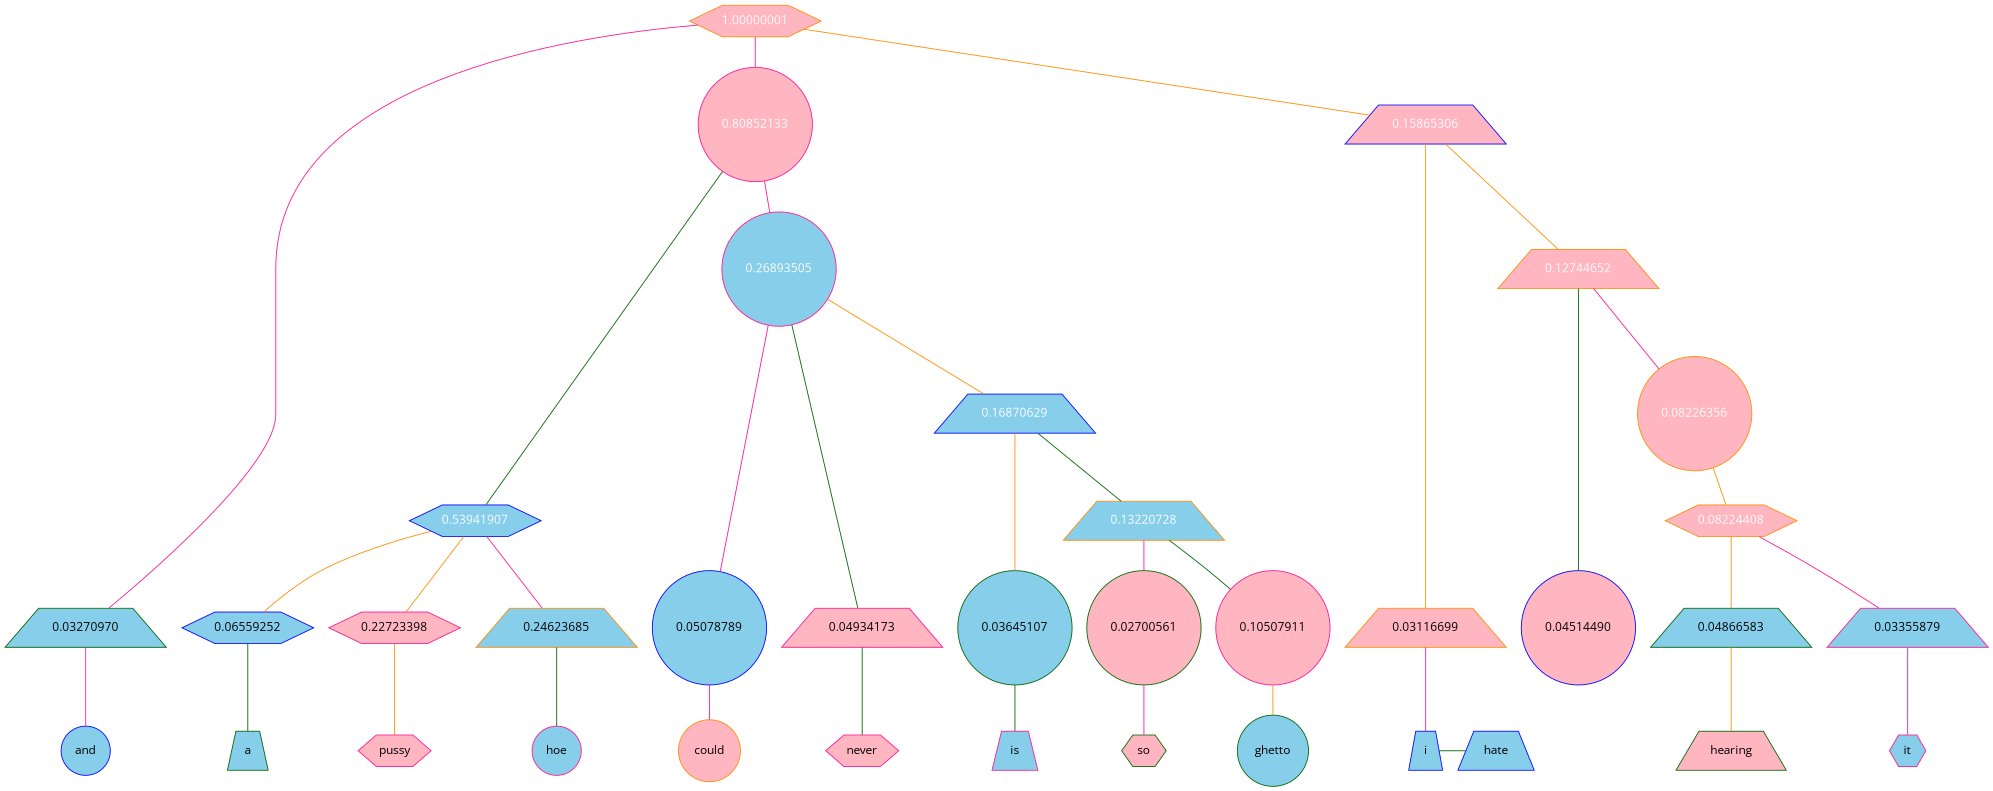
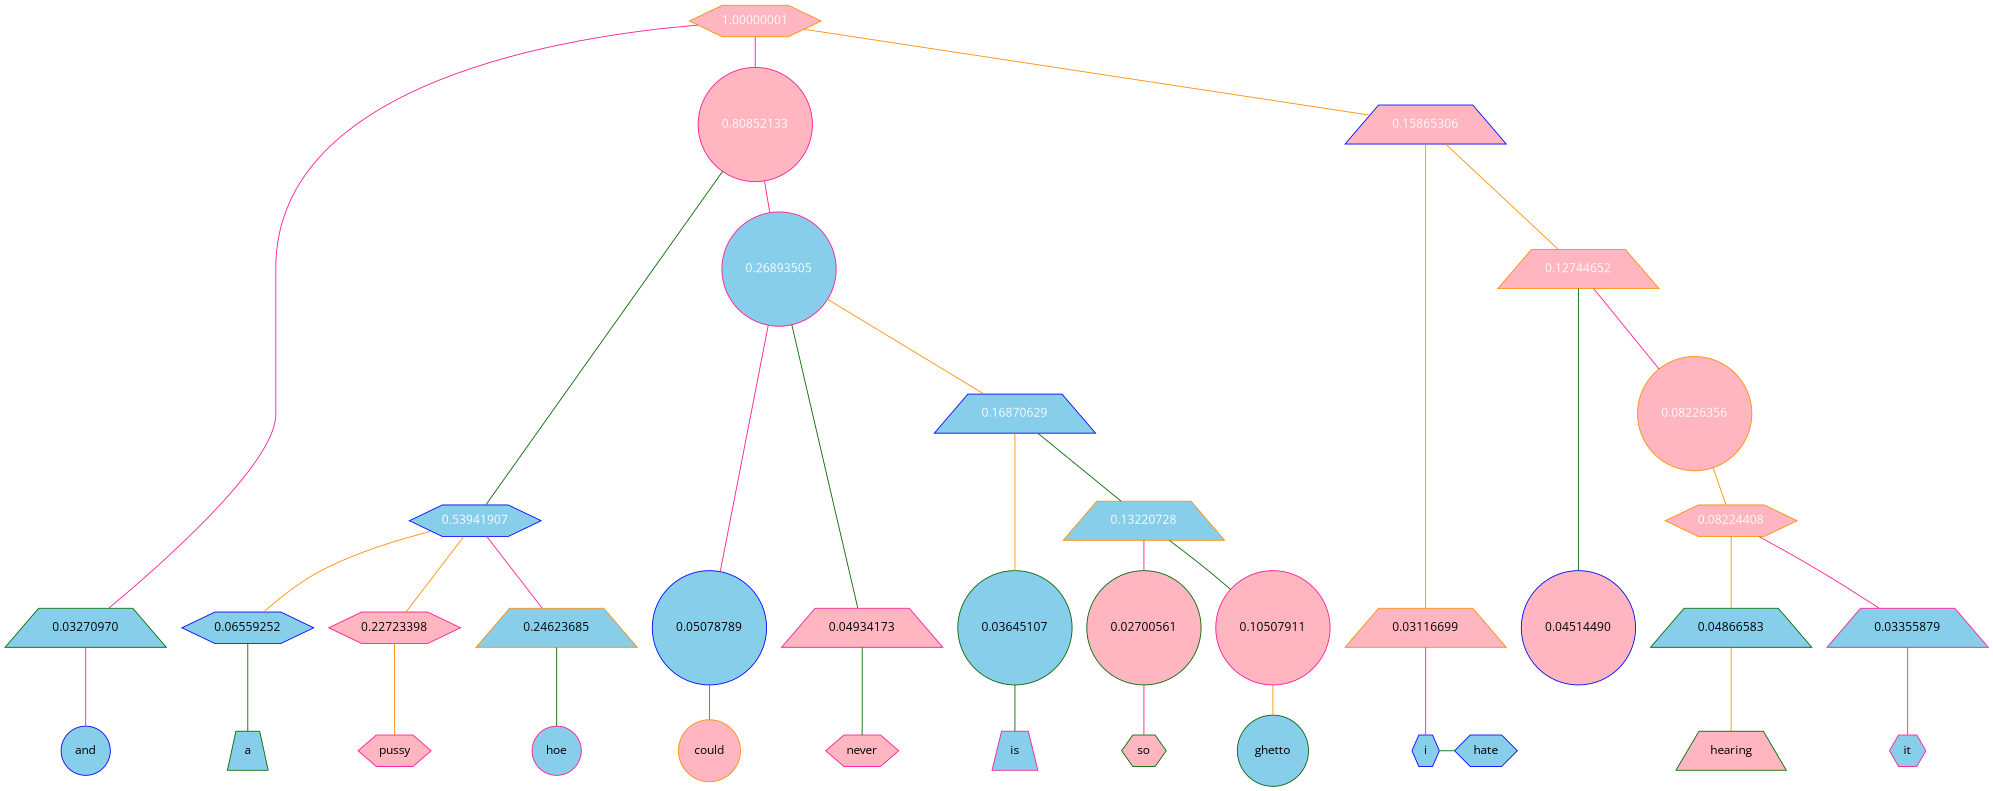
(1426, 751) -> (1426, 751)
(1496, 751) -> (1486, 751)
